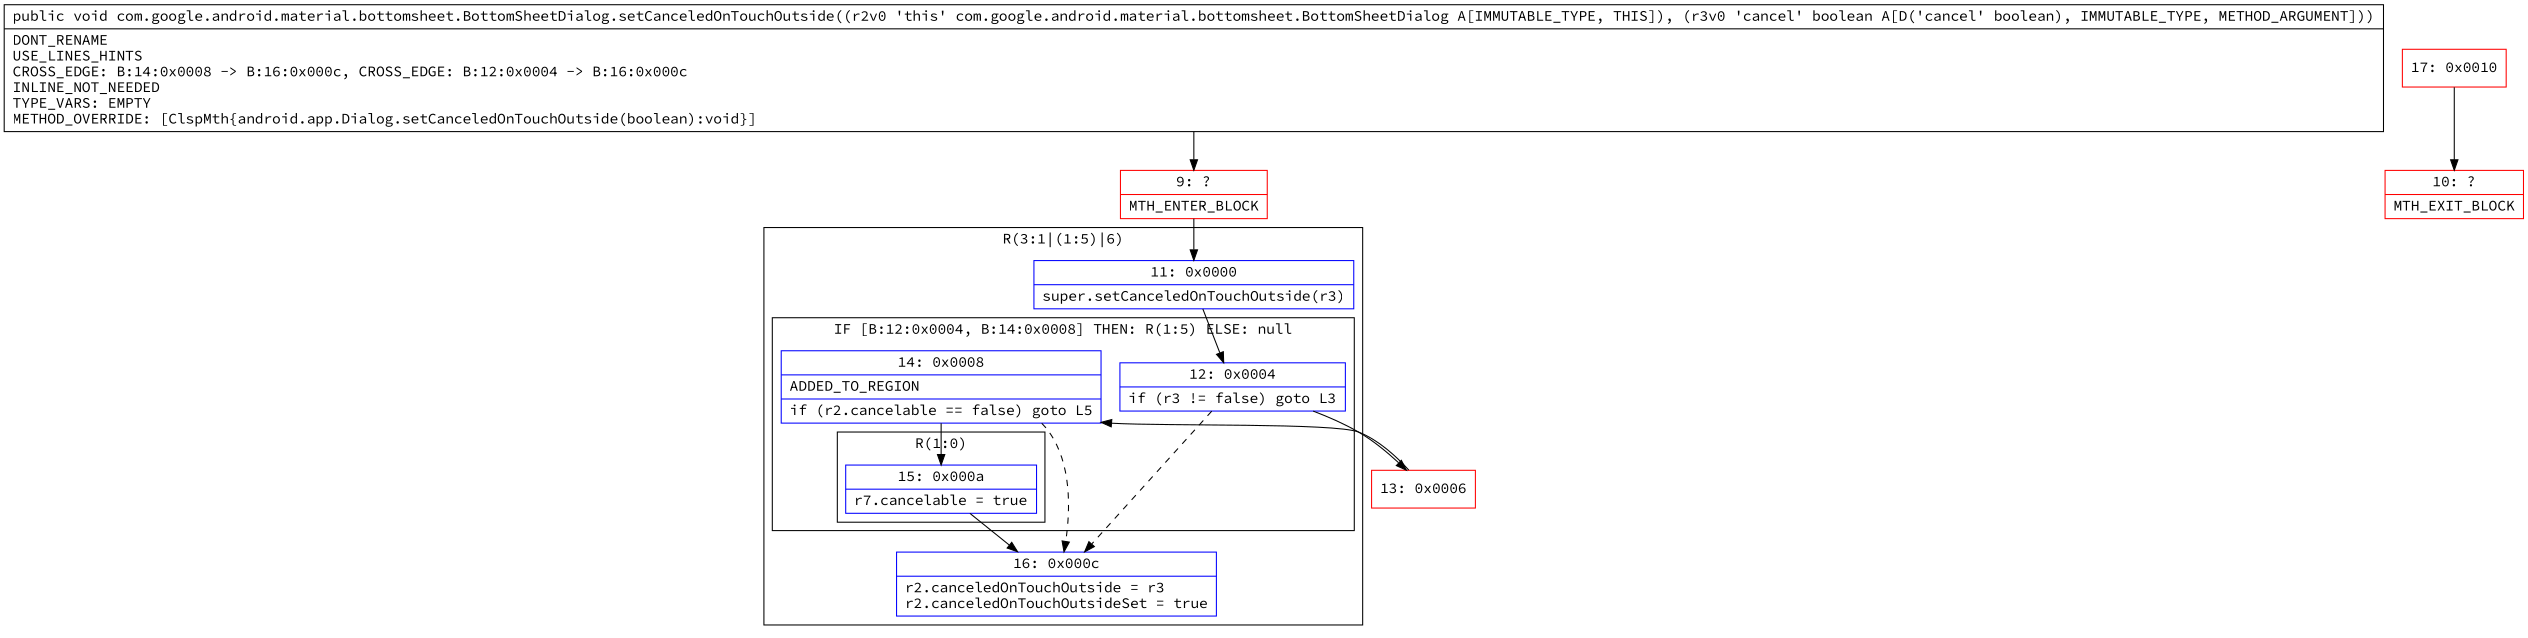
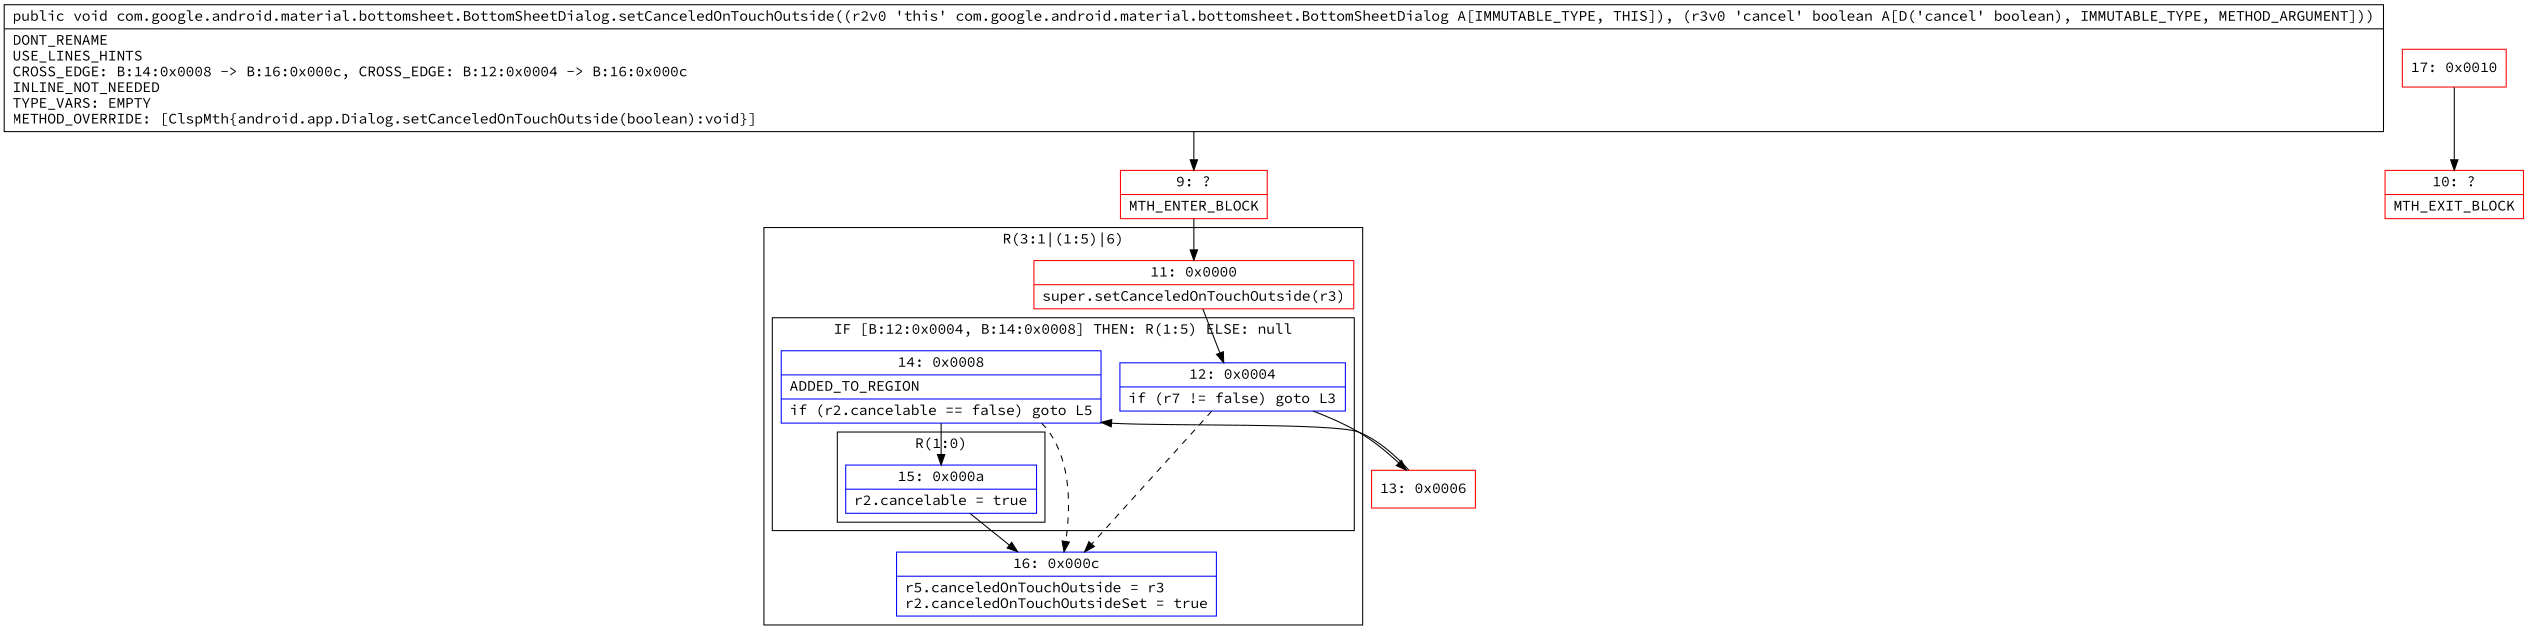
(1194, 285) -> (1194, 285)
(1233, 398) -> (1233, 398)
(941, 501) -> (941, 501)
(1035, 588) -> (1035, 588)
